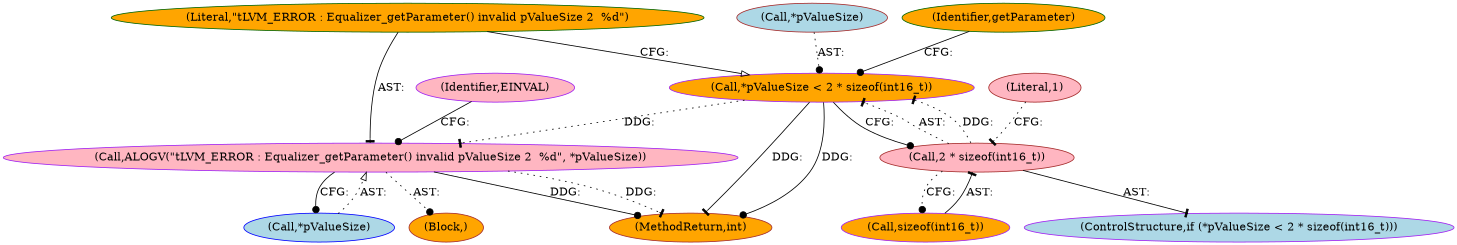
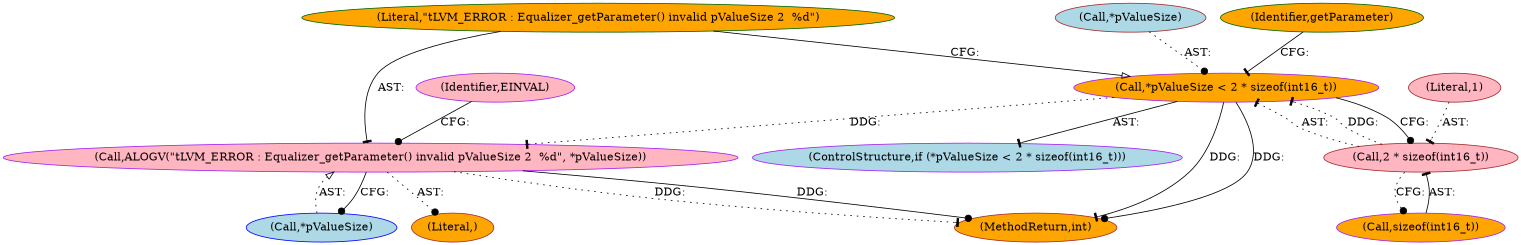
(916, 51) -> (1276, 51)
(1030, 123) -> (1458, 123)
(1104, 191) -> (1100, 122)
(446, 228) -> (453, 228)
